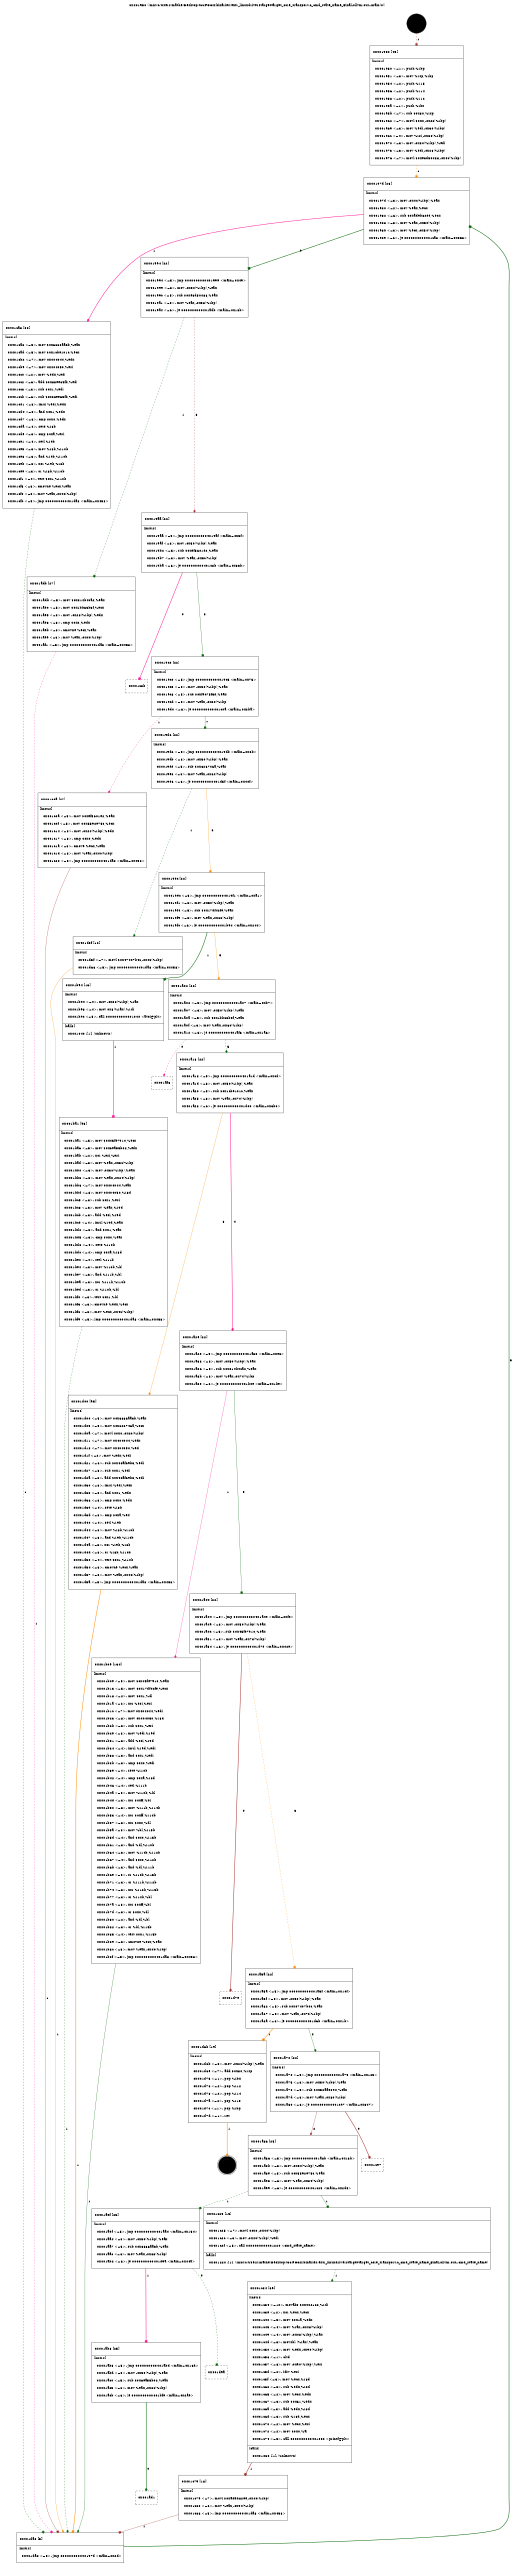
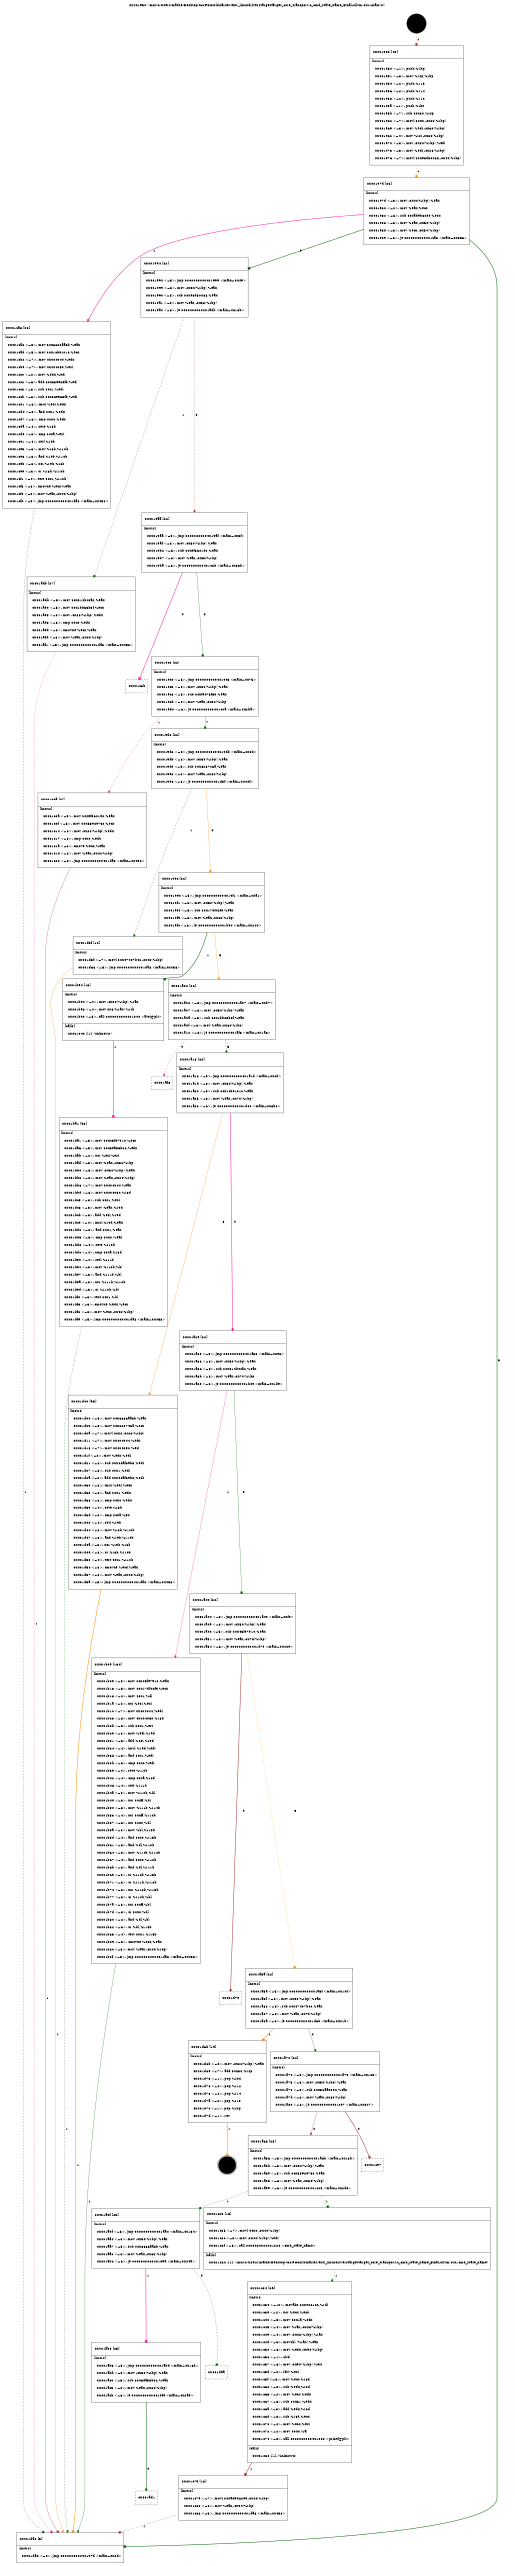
(509, 1560) -> (497, 1554)
(324, 2200) -> (324, 2200)
(150, 2523) -> (150, 2523)
